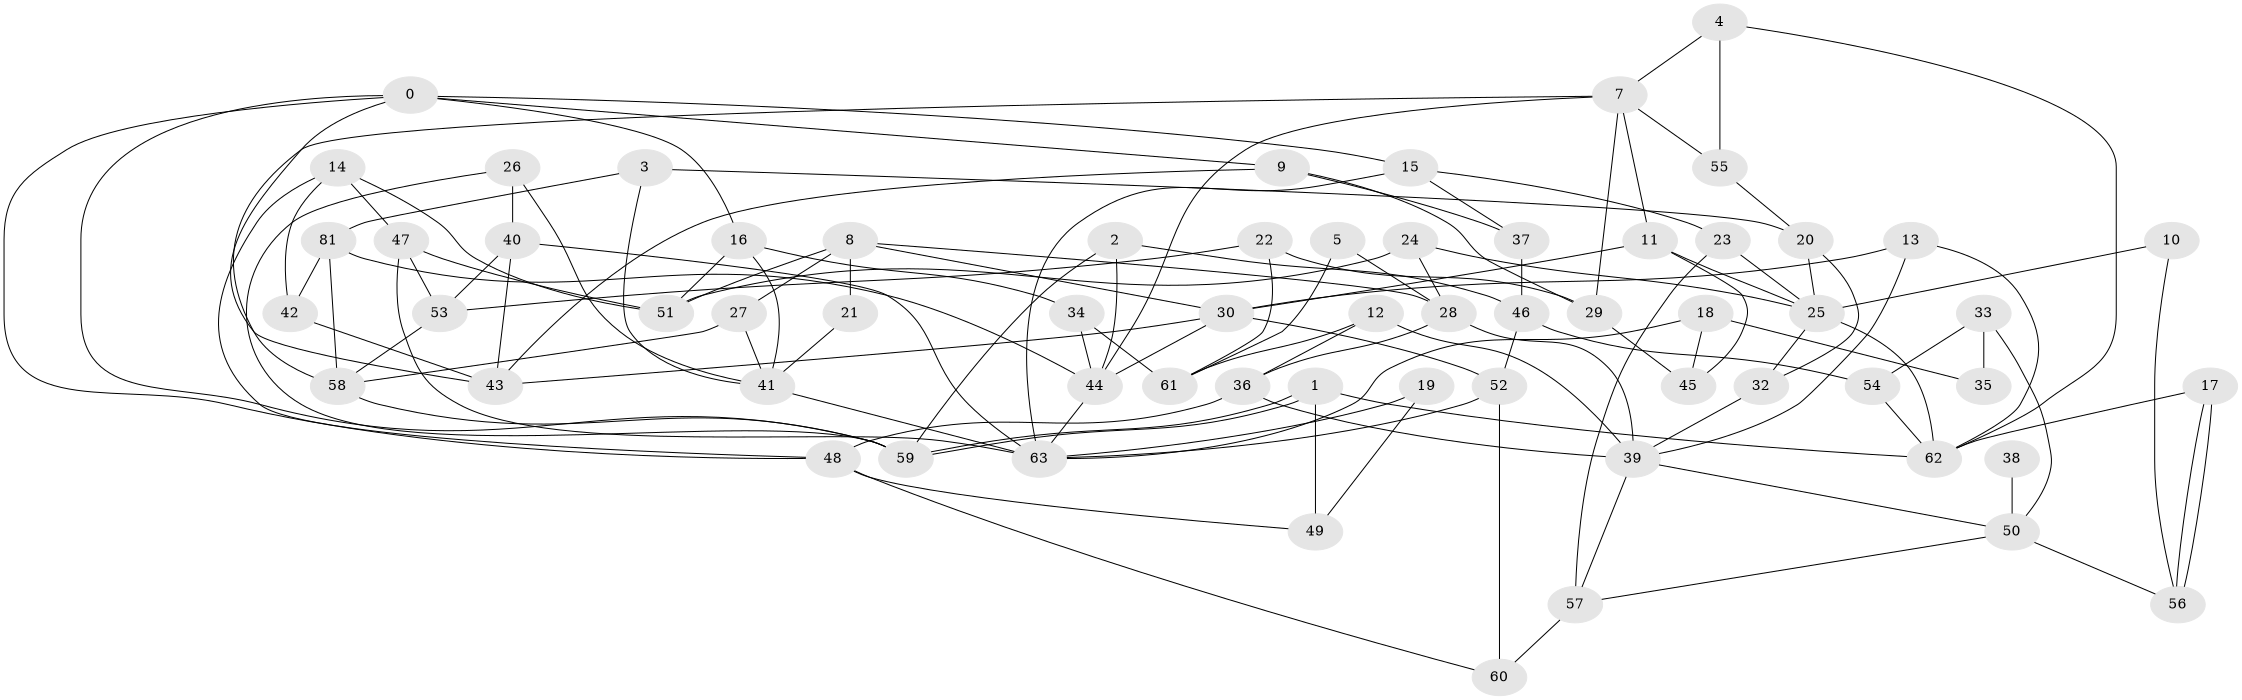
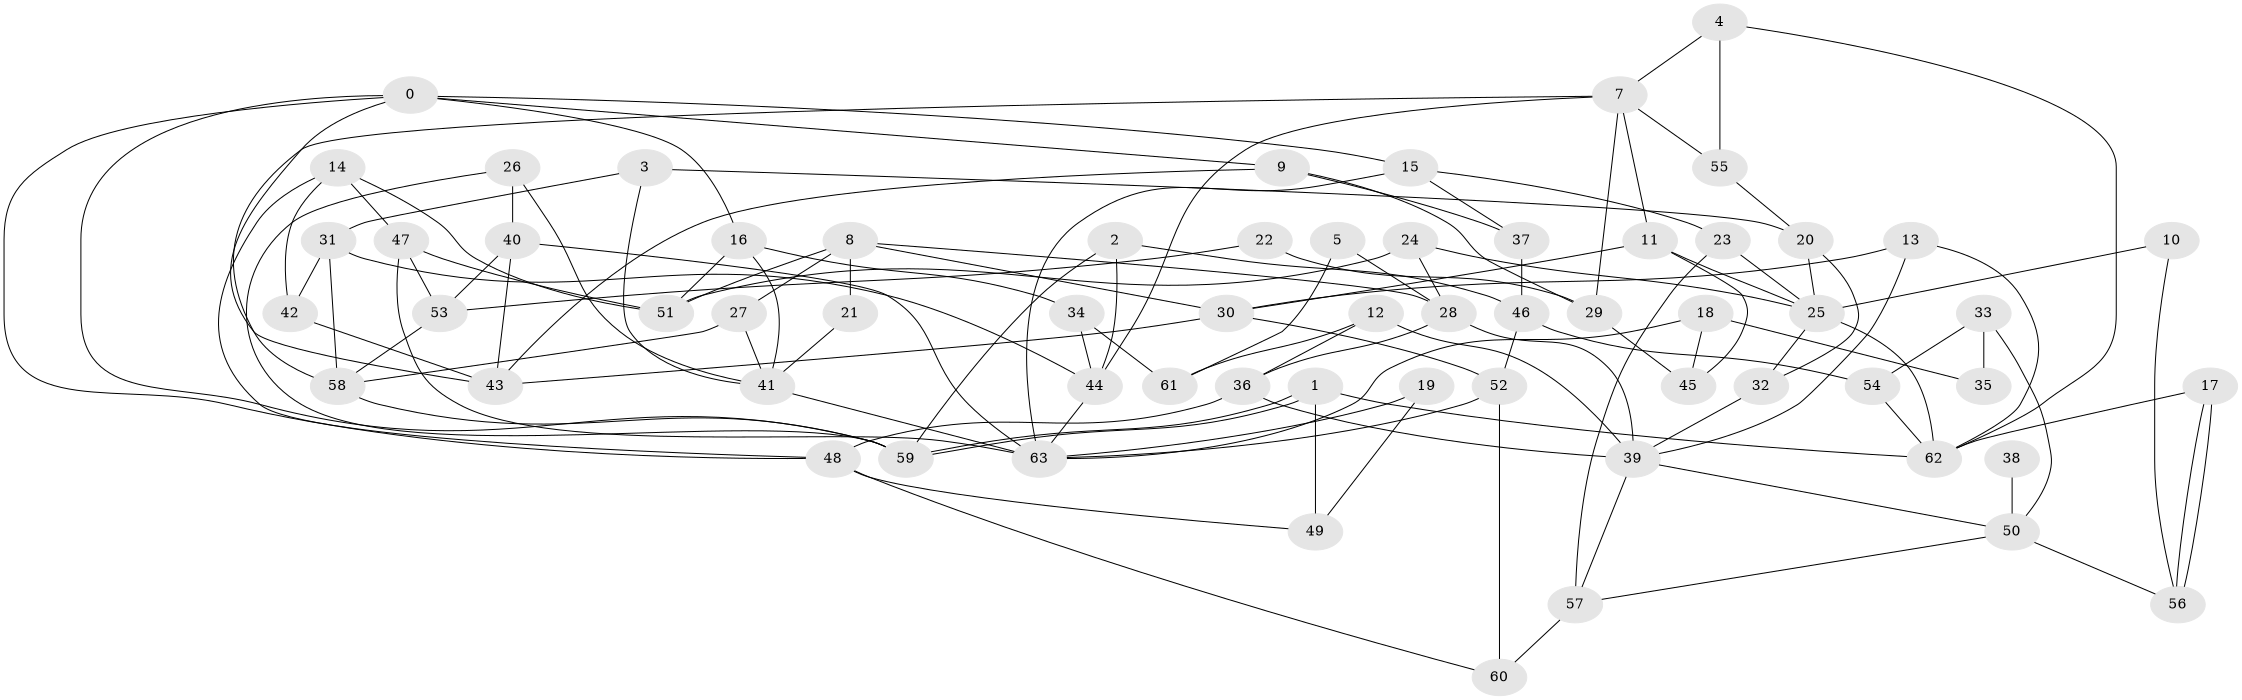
(329, 241) -> (329, 241)
(1260, 335) -> none
(1161, 350) -> none
